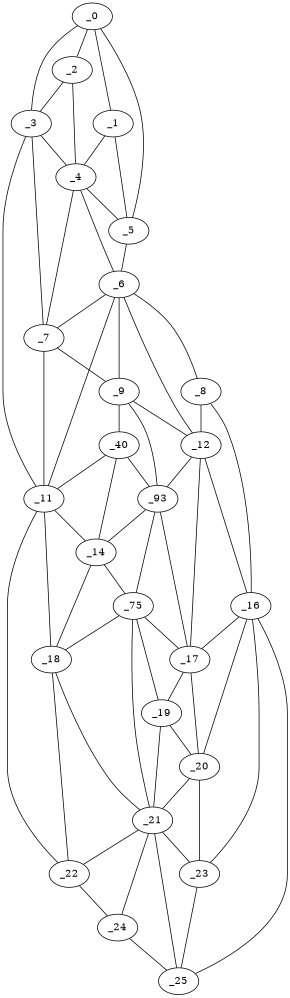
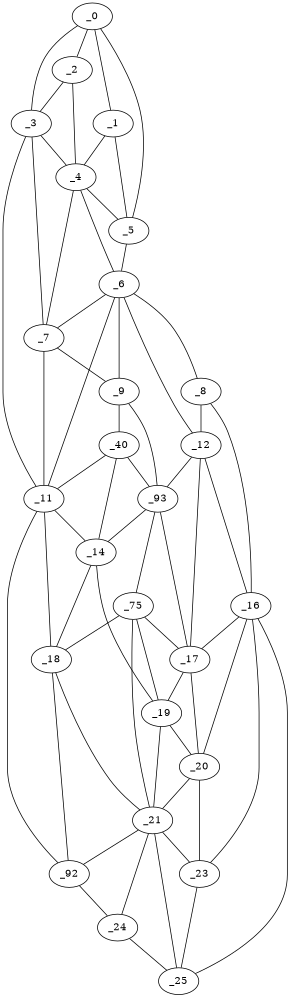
(160, 418) -> none
(115, 579) -> (114, 638)
(69, 874) -> (69, 874)
